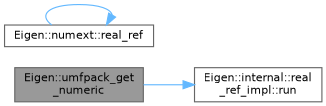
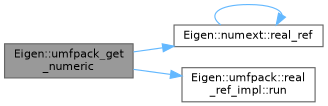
none -> (148, 50)
(258, 85) -> (249, 85)
